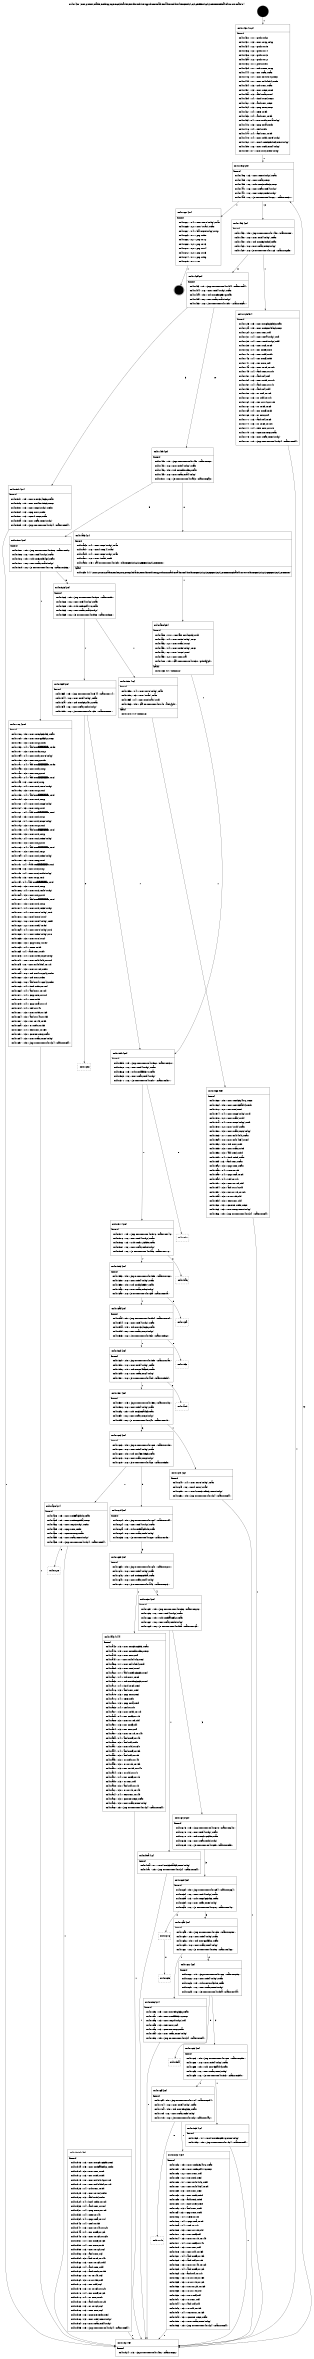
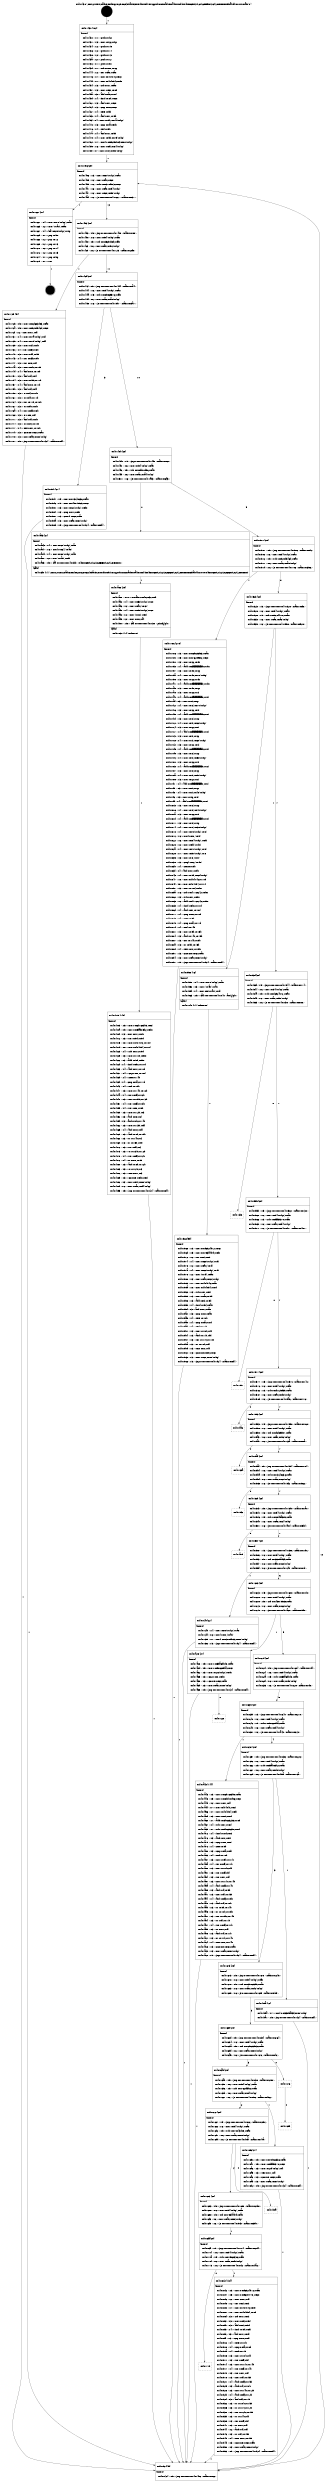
(222, 867) -> (140, 824)
(217, 2136) -> none
